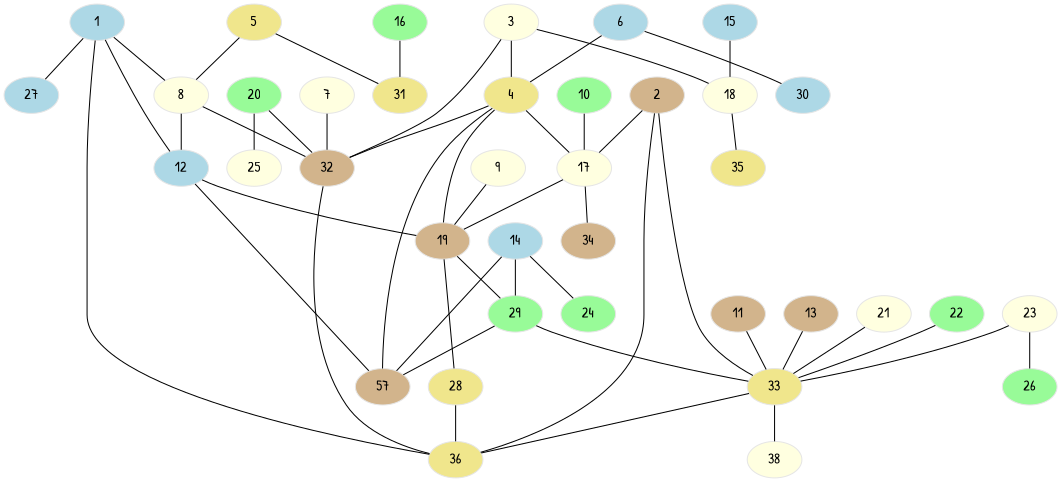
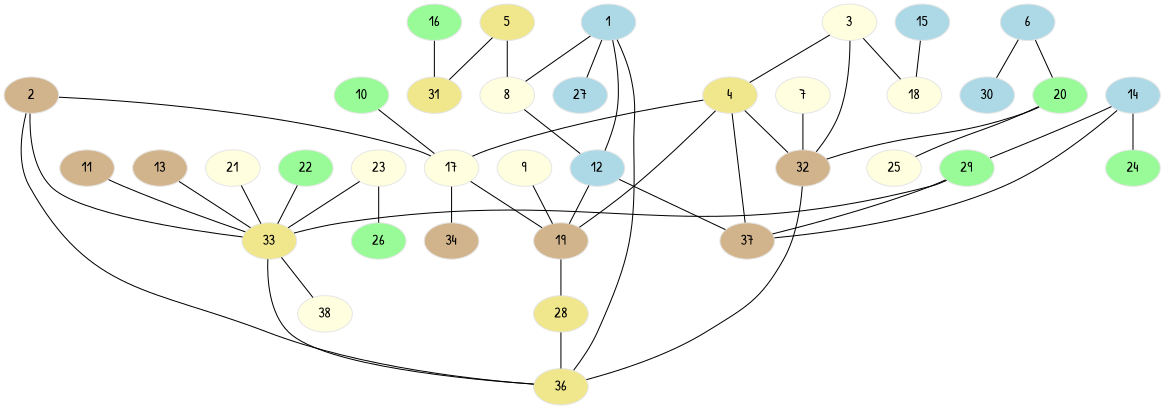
(566, 59) -> (1044, 59)
(246, 128) -> none
(738, 168) -> none
(476, 274) -> none
(383, 387) -> (747, 241)
